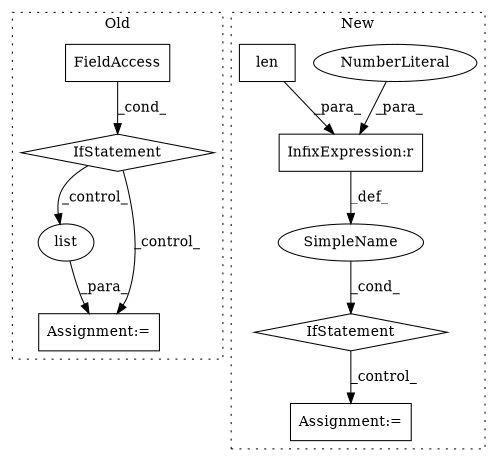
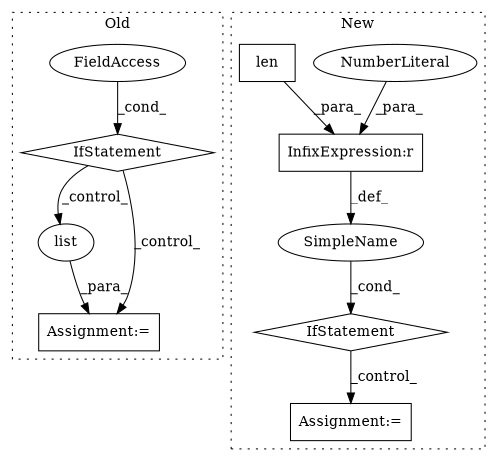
(118, 63) -> (118, 63)
